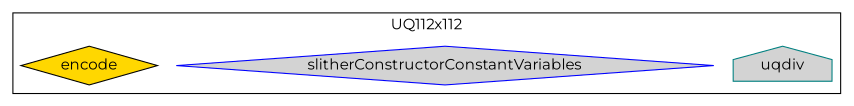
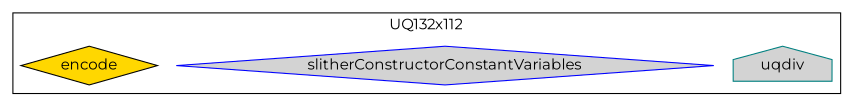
(427, 25) -> (427, 25)
